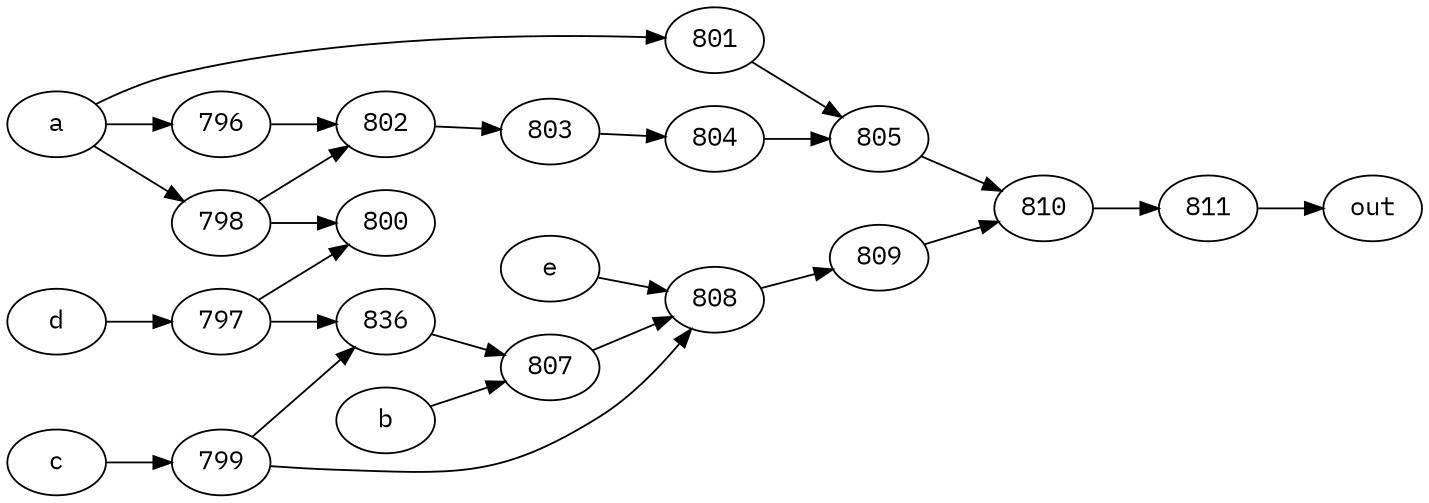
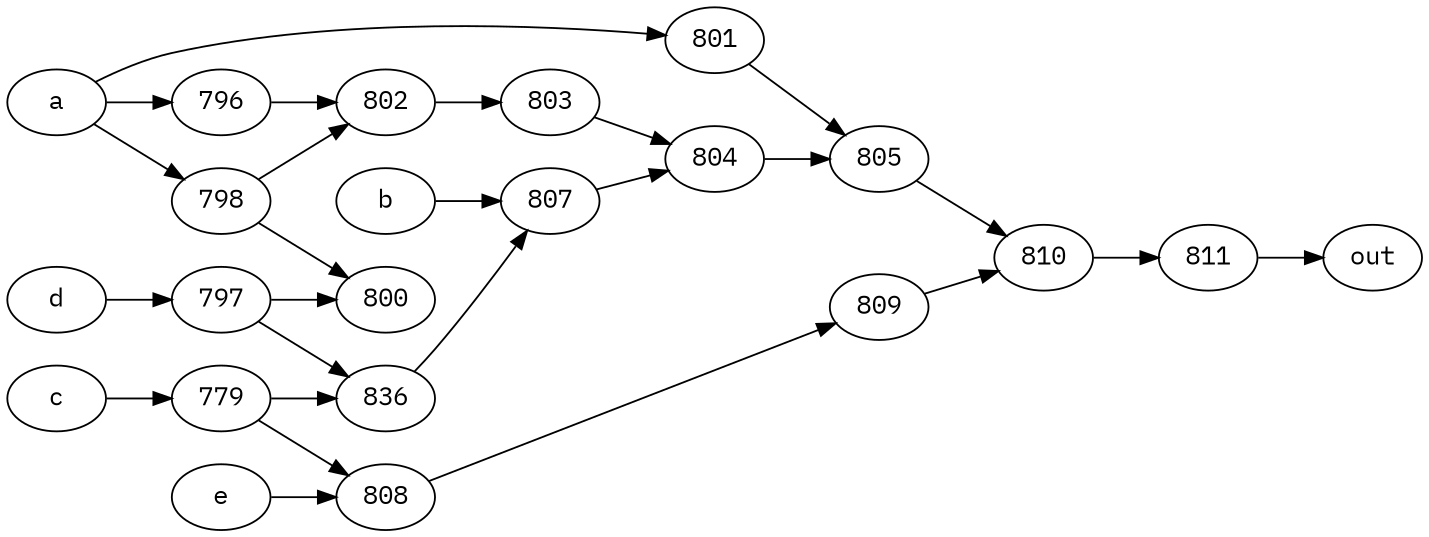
(624, 337) -> (624, 182)
(221, 462) -> (221, 398)
